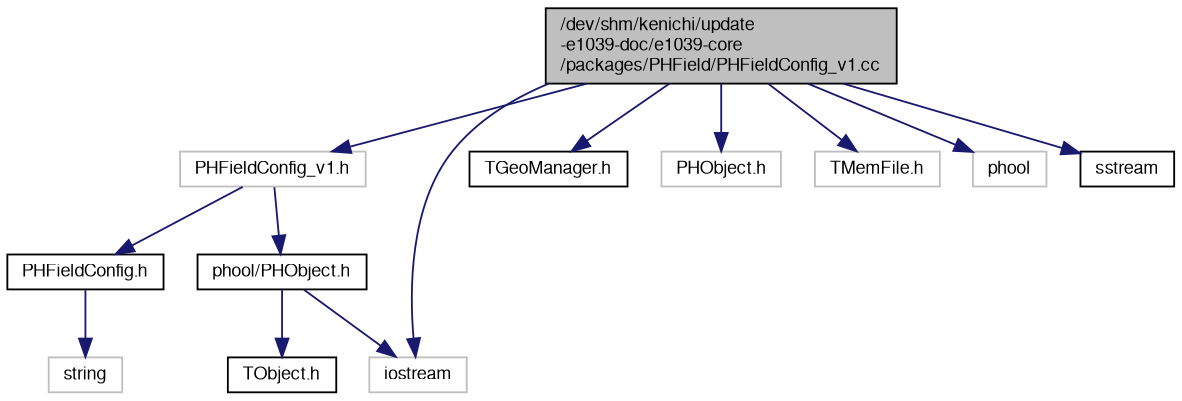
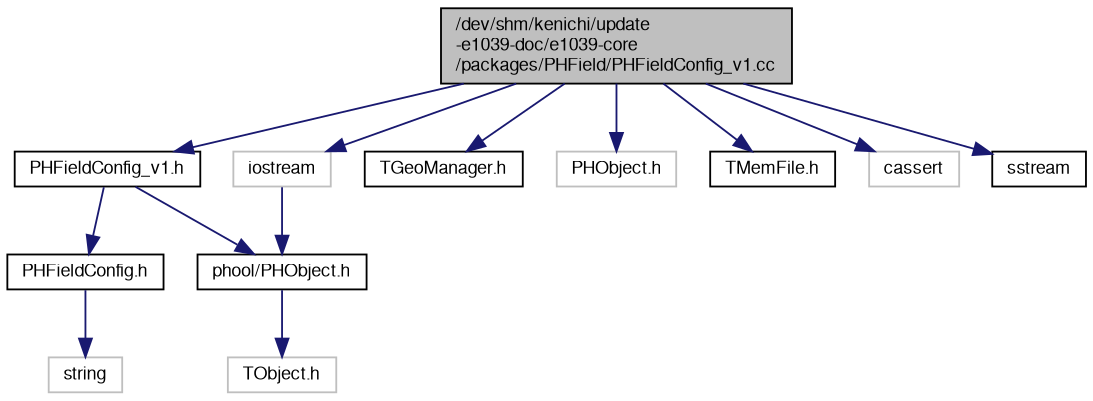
(273, 169) -> (107, 169)
(877, 169) -> (773, 169)
(1010, 169) -> (914, 169)
(342, 318) -> (282, 211)
(282, 375) -> (282, 375)
